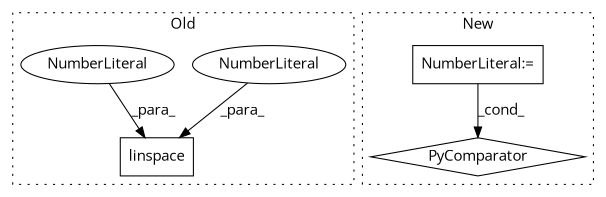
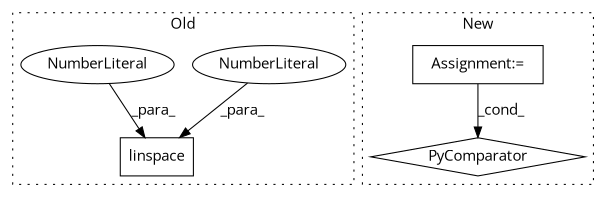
(478, 65) -> (478, 65)
